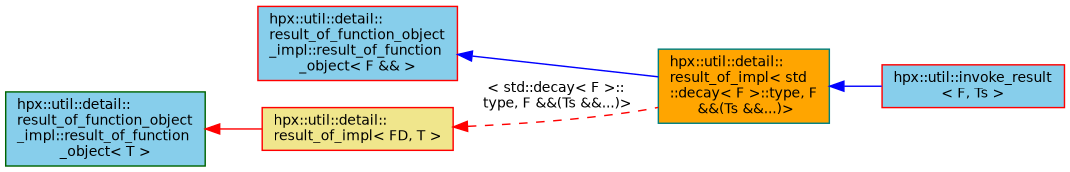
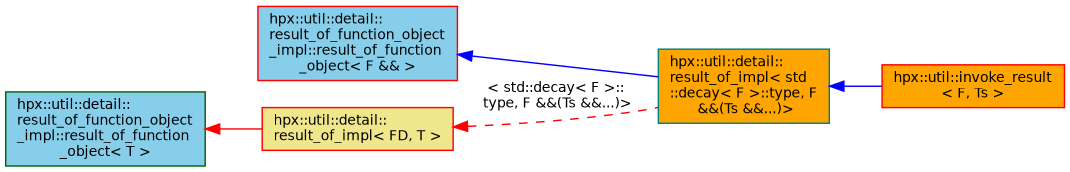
(973, 86) -> (973, 86)
